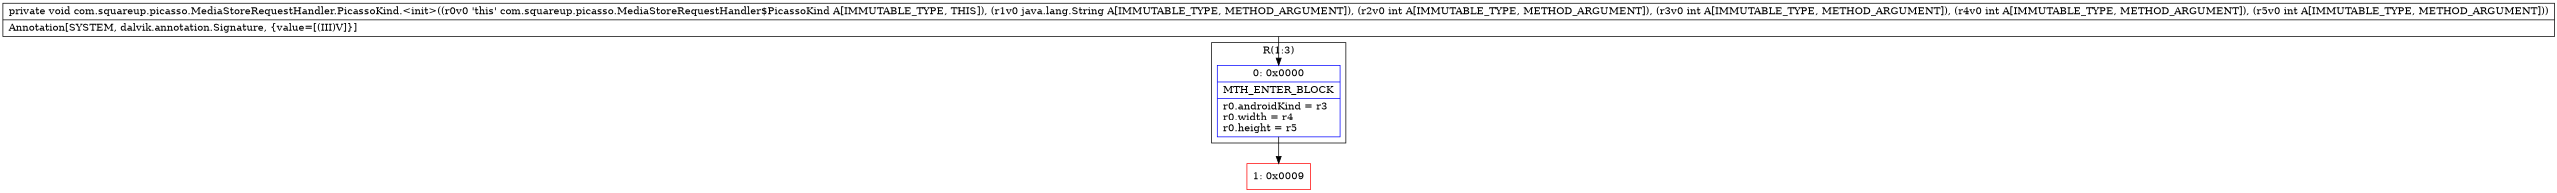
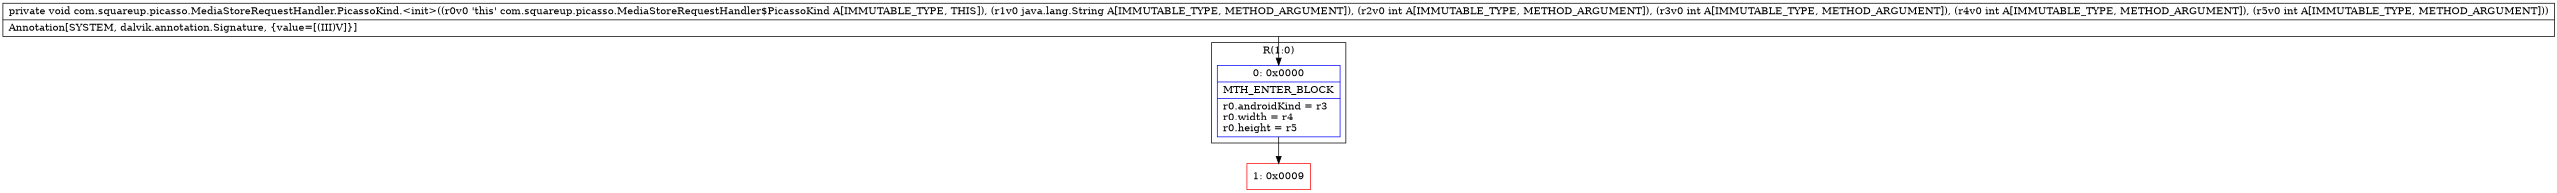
(1279, 51) -> (1279, 51)
